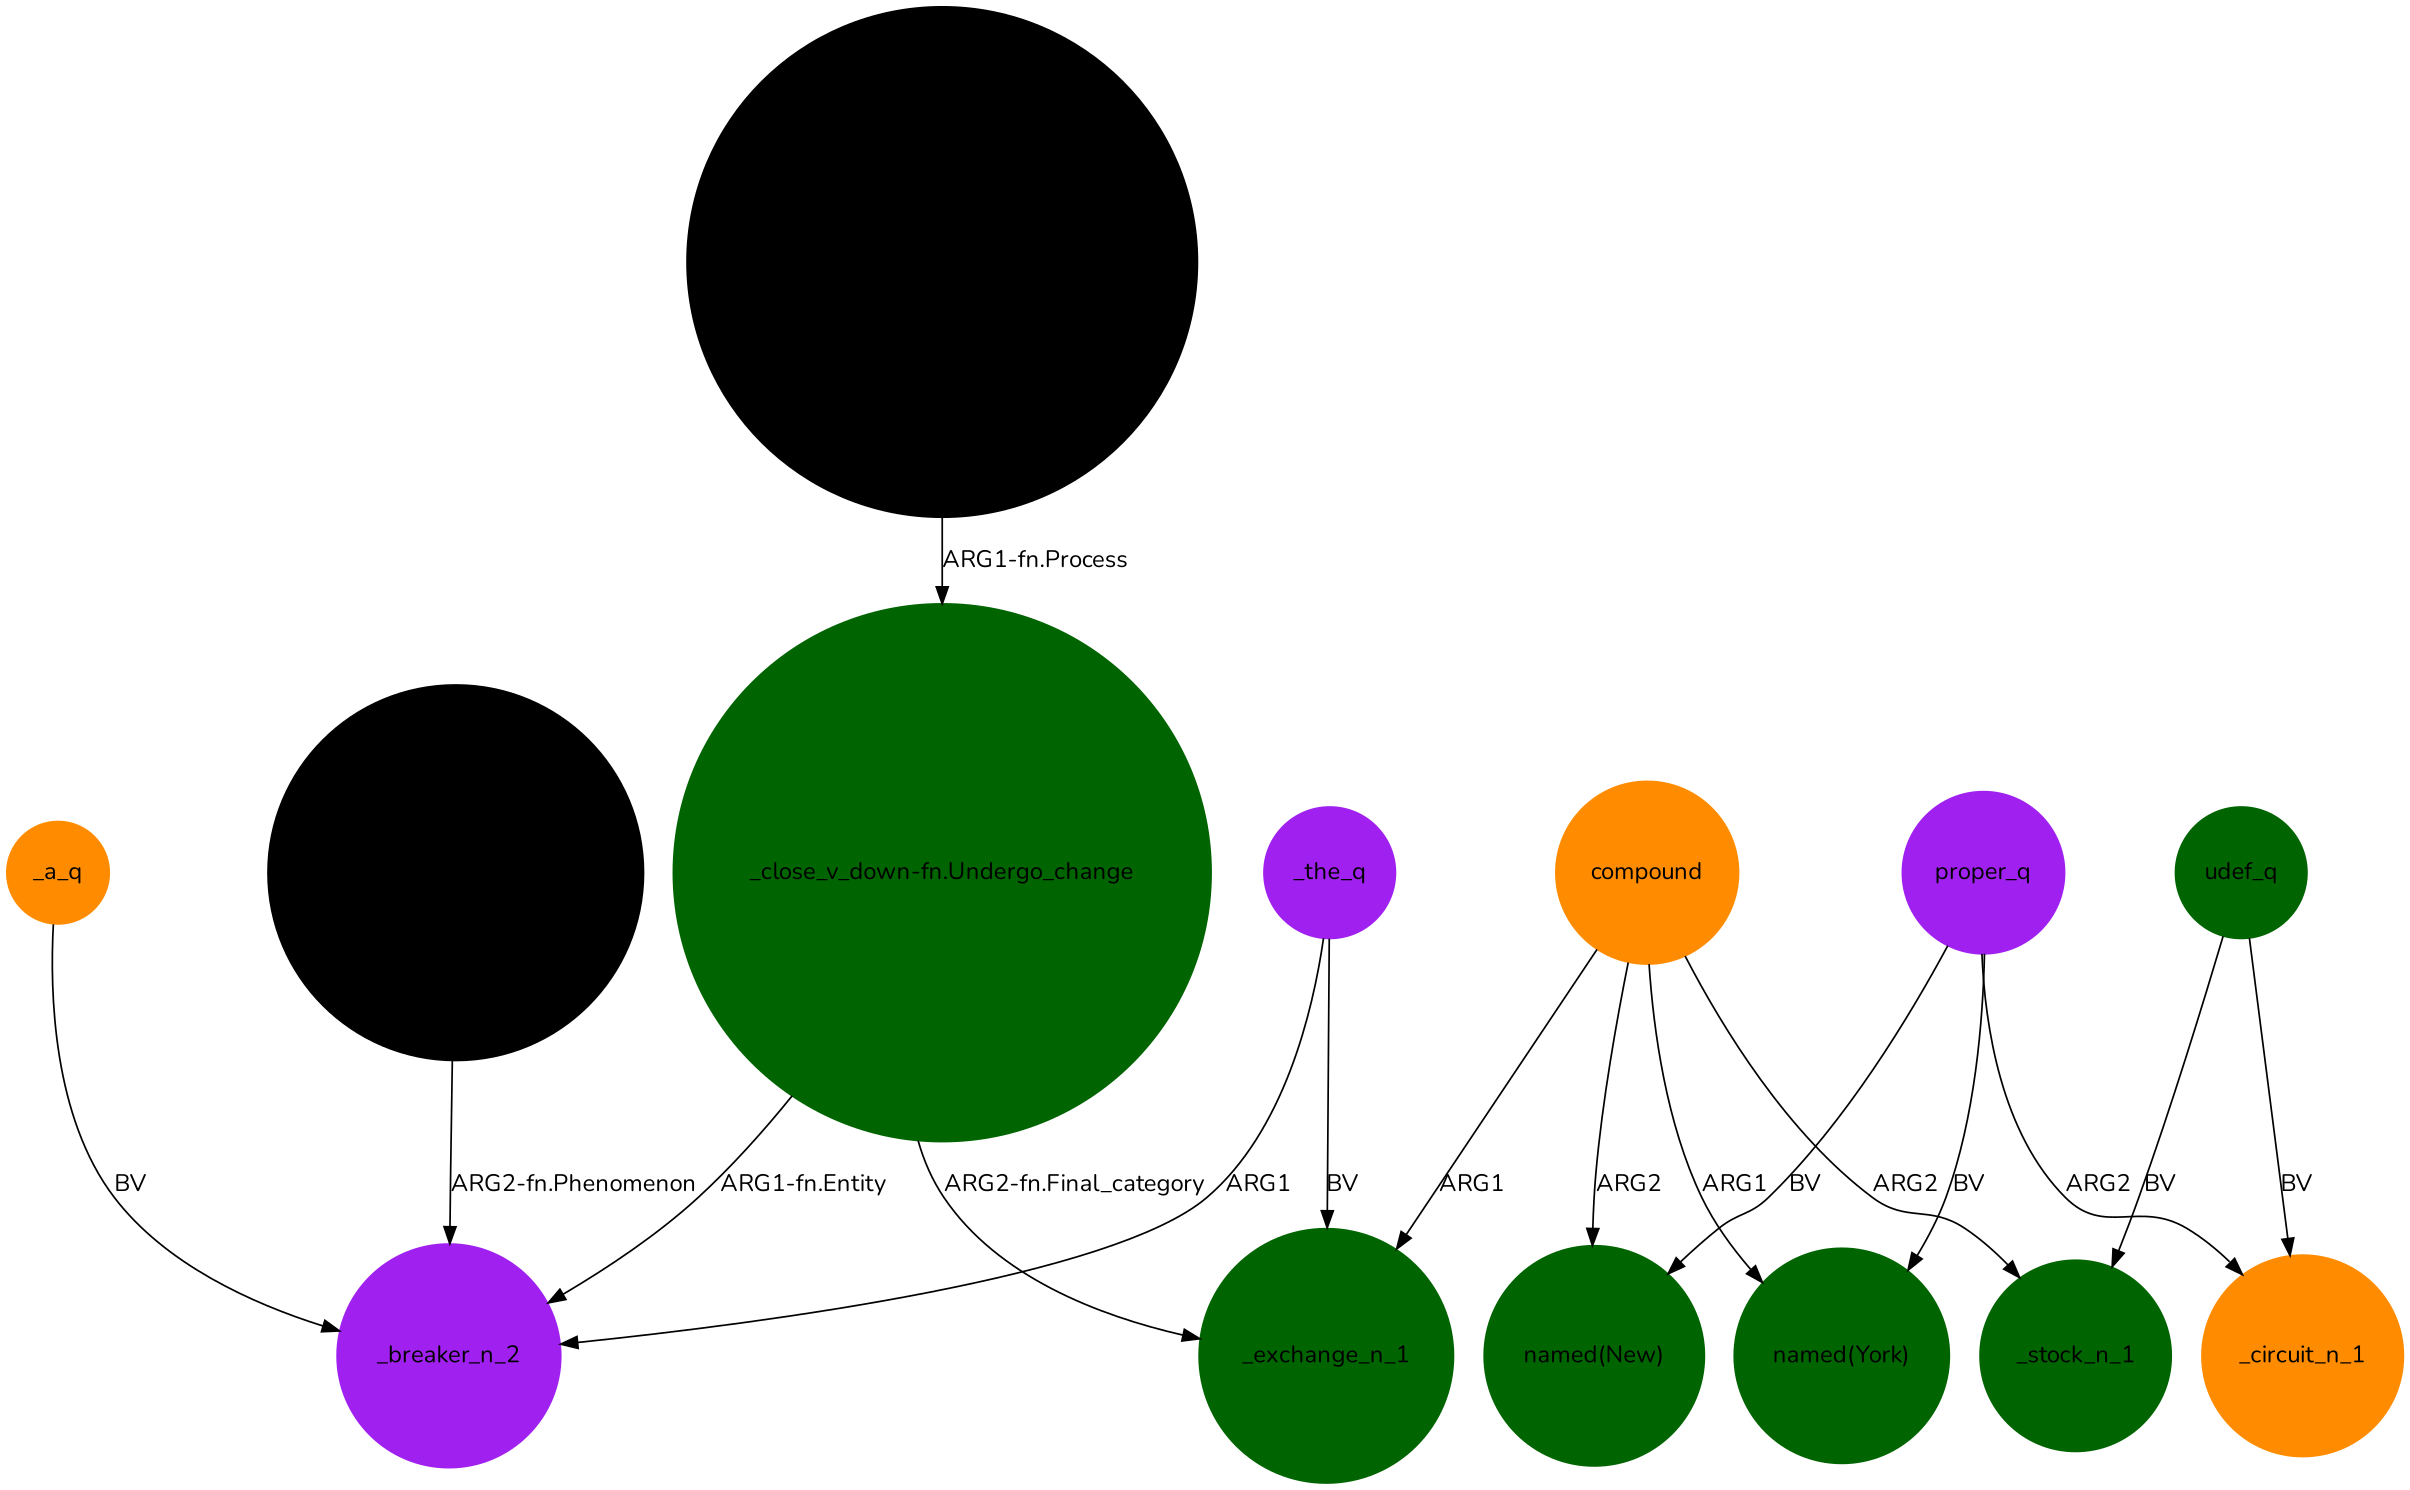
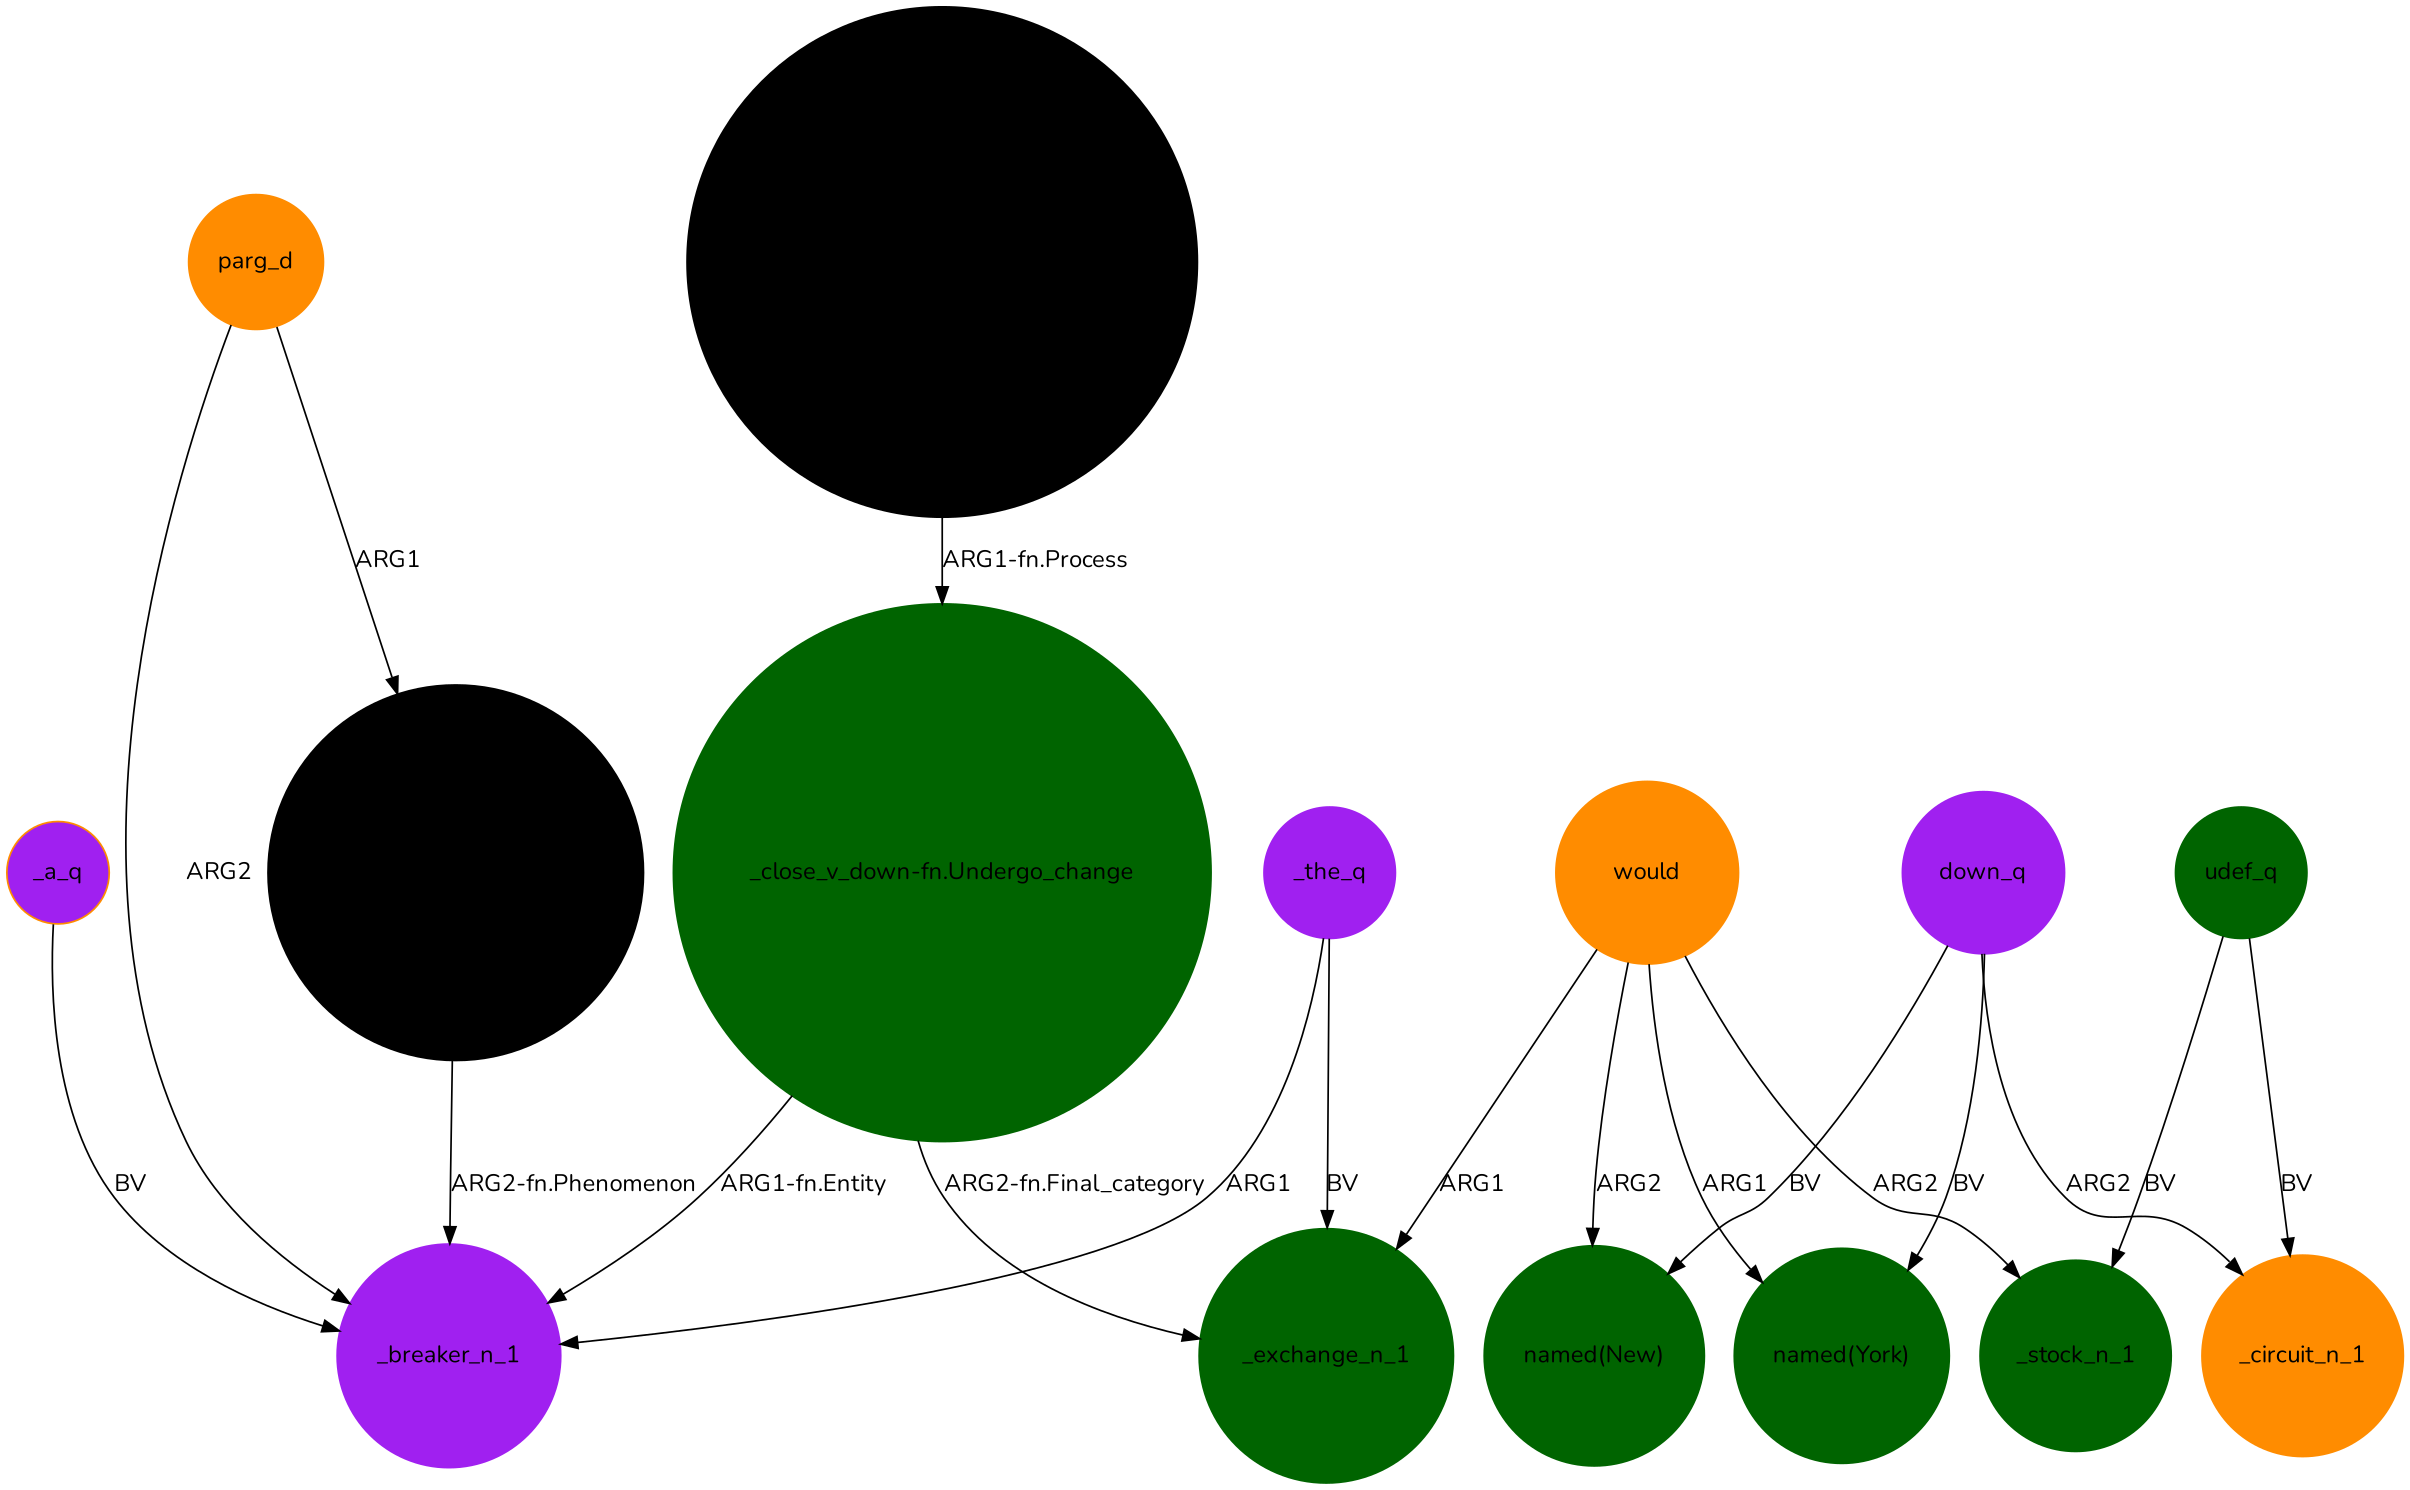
none -> (256, 262)
(58, 873) -> (58, 873)
(1647, 873) -> (1647, 873)
(1983, 873) -> (1983, 873)
(449, 1356) -> (449, 1356)
